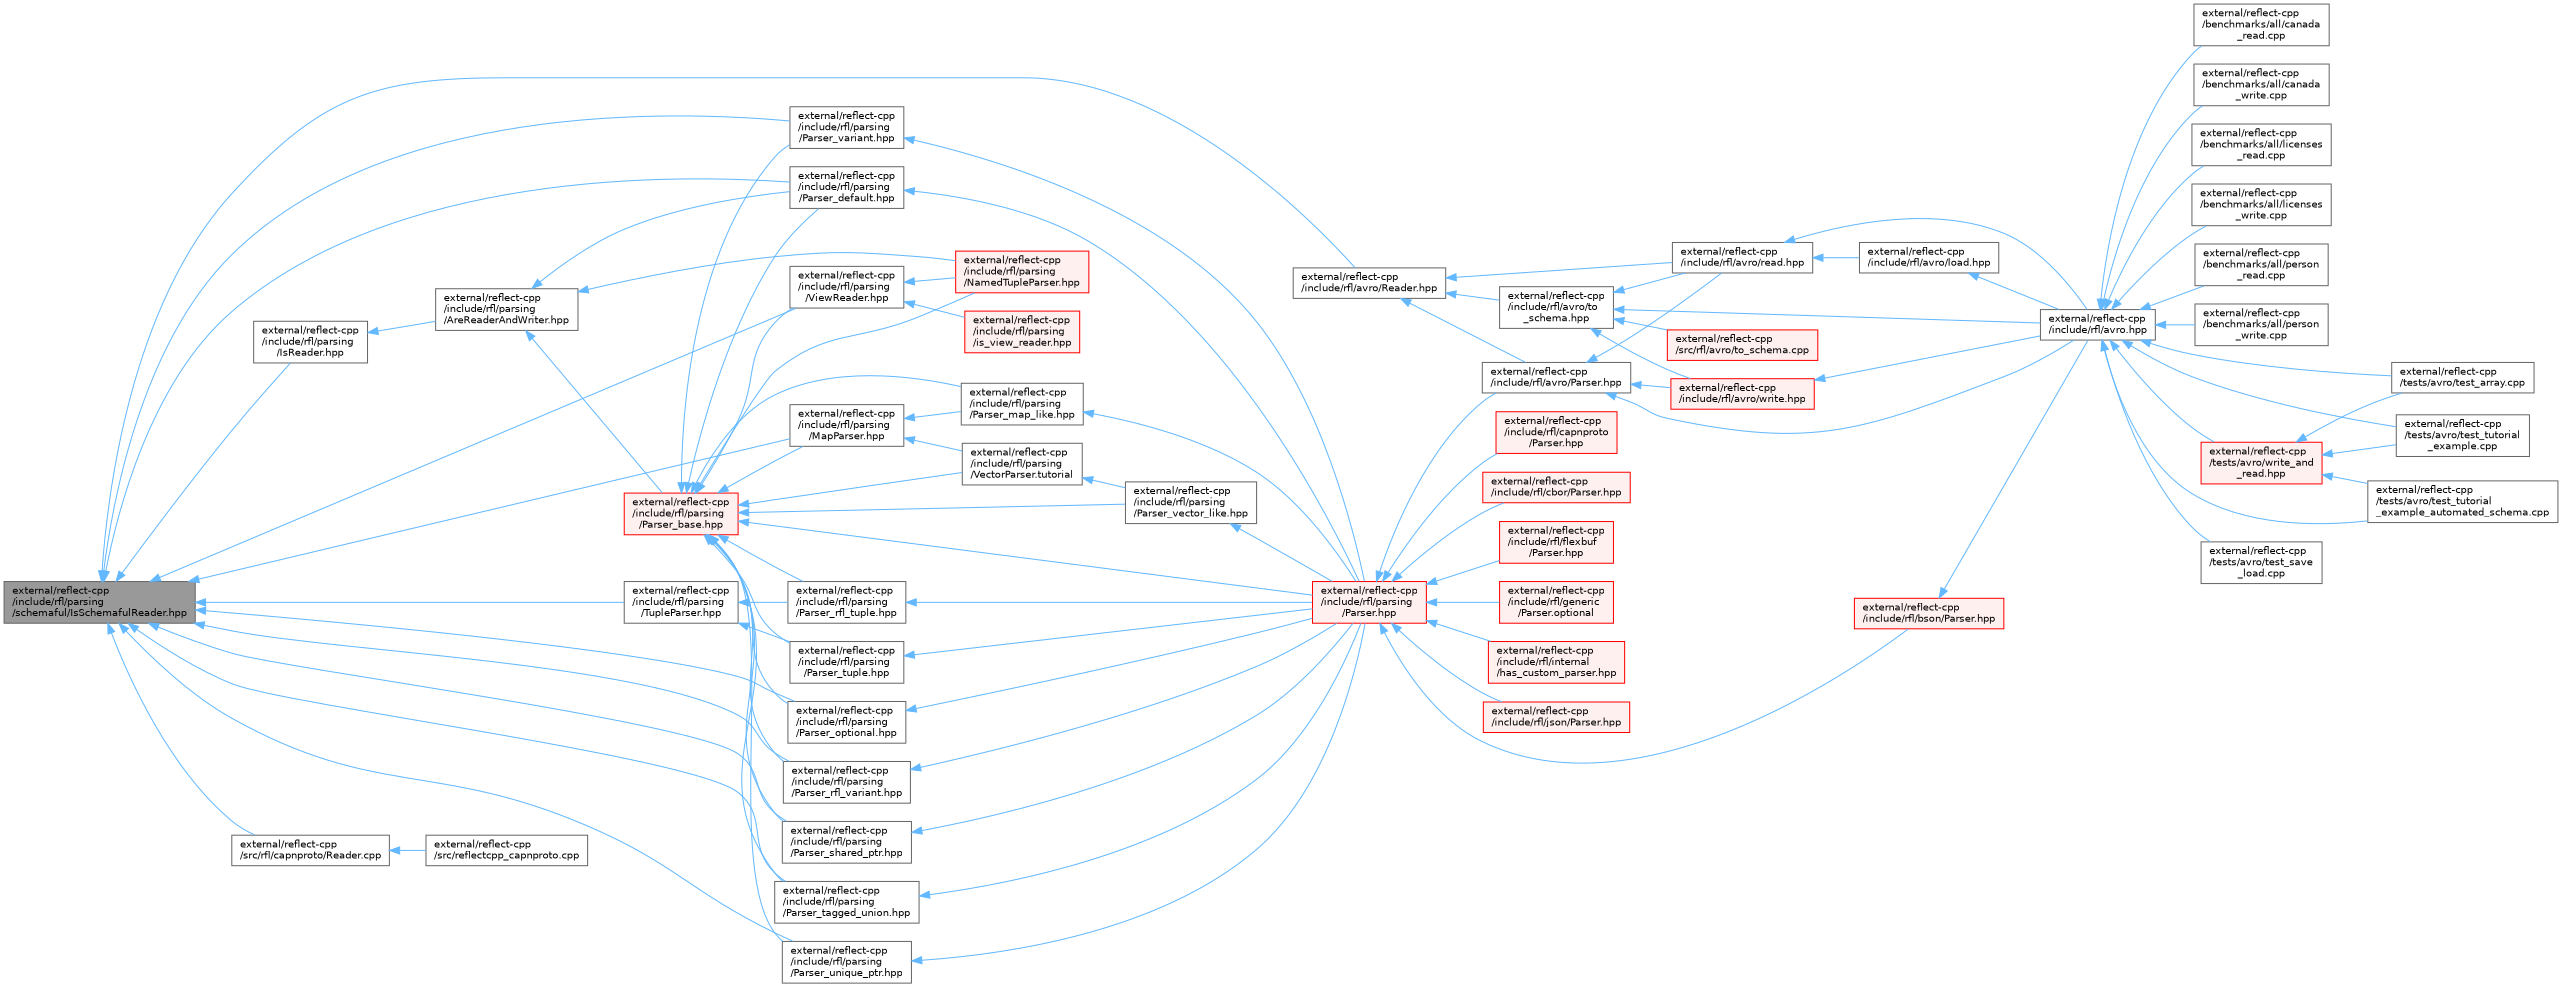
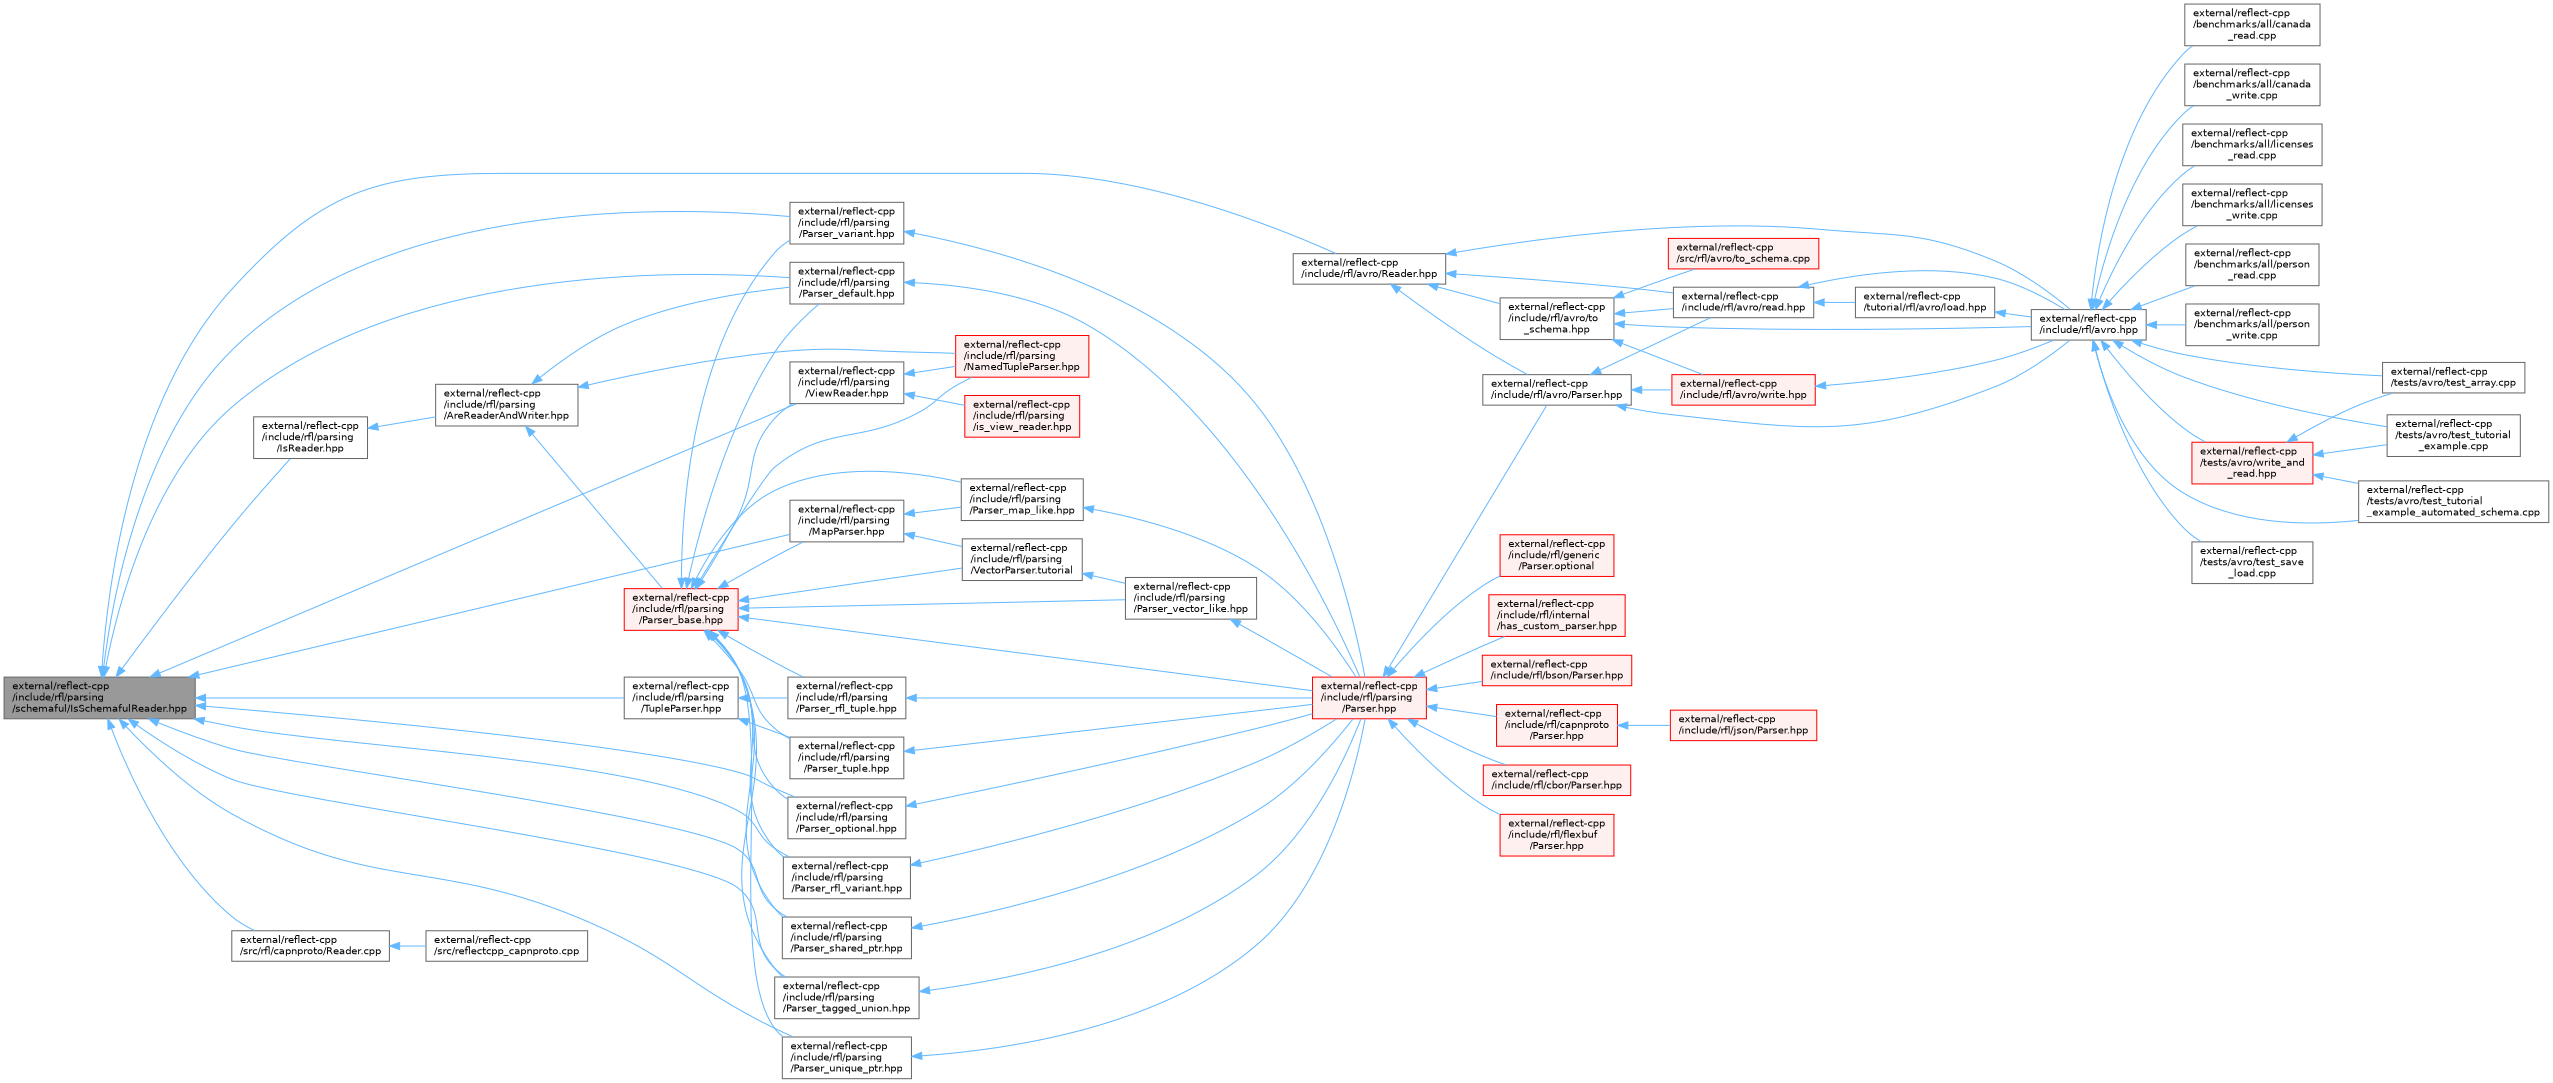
(1929, 258) -> (1925, 302)
(2016, 465) -> (1772, 226)
(1448, 671) -> (1649, 725)
